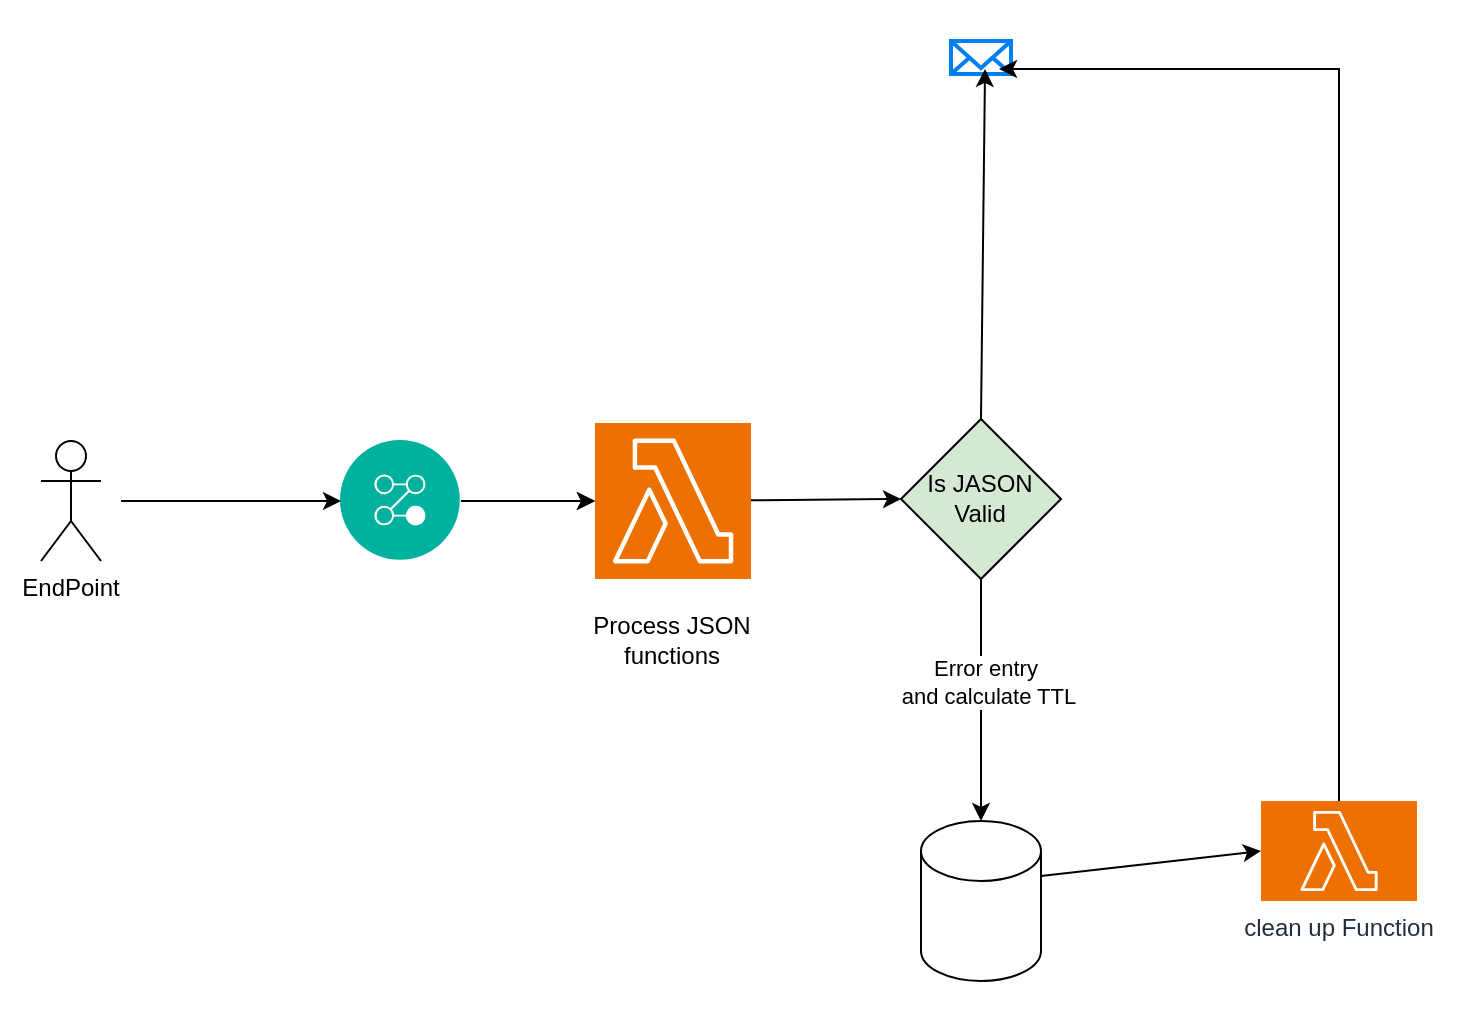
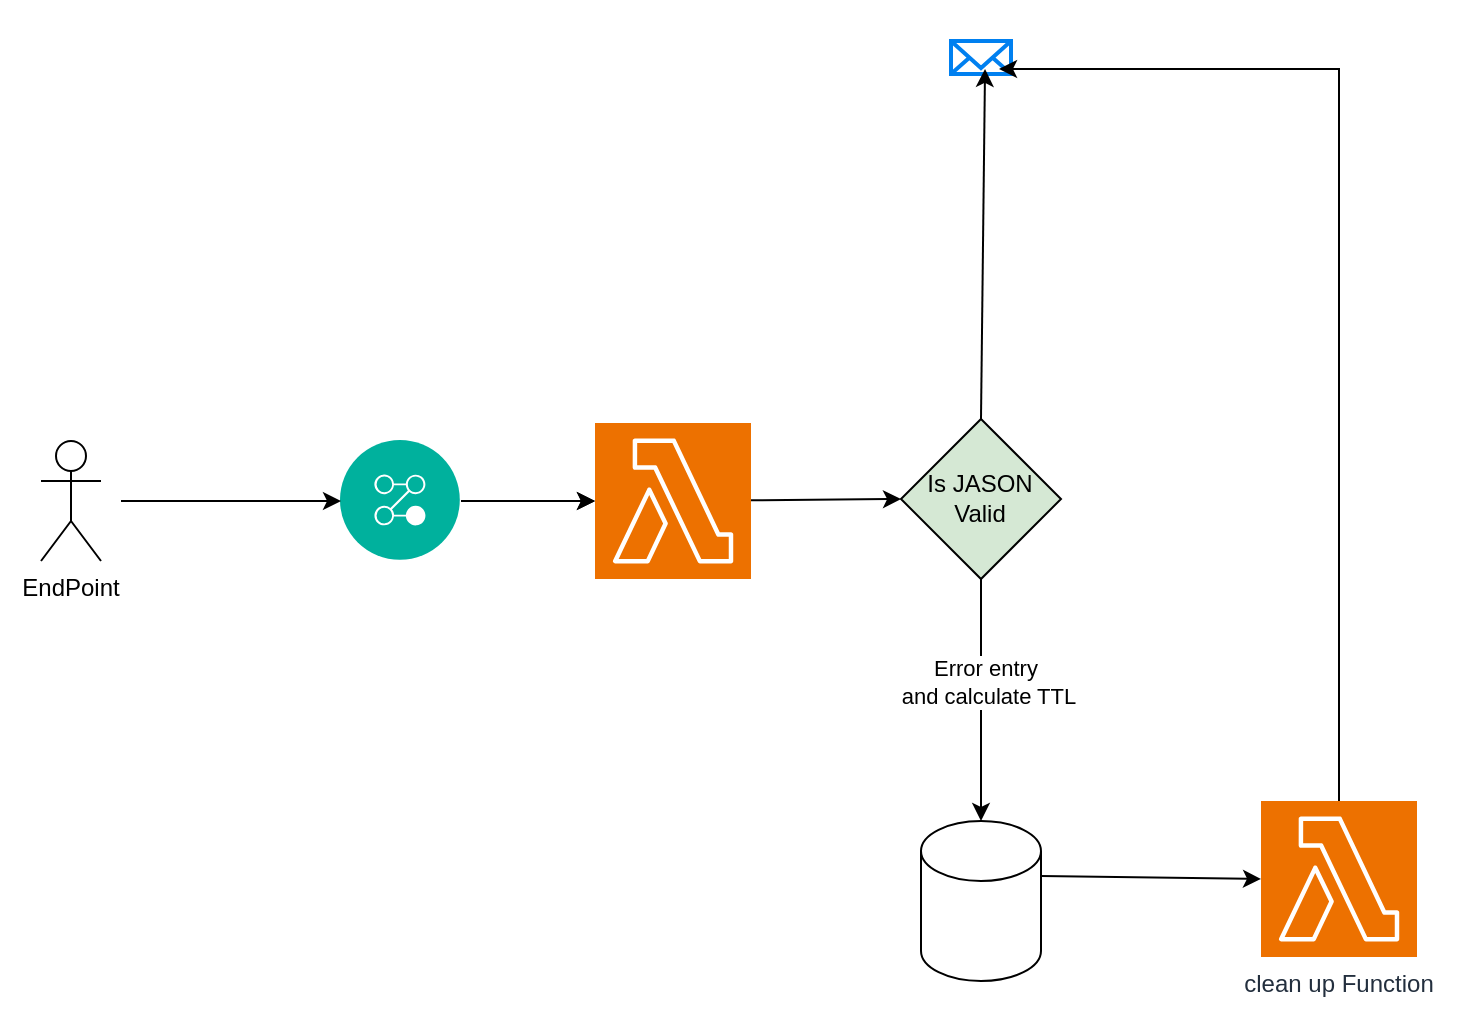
(673, 641) -> none
(1339, 851) -> (1339, 879)
